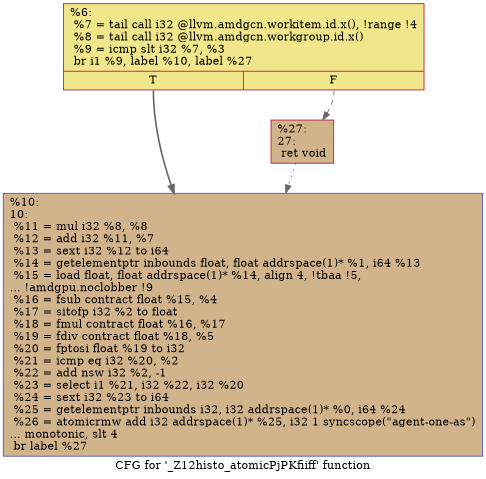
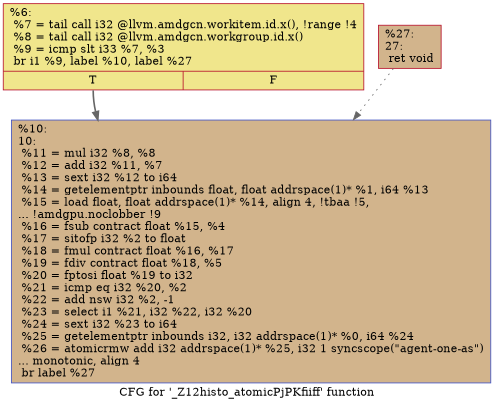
(148, 49) -> (87, 49)
(332, 102) -> none
(64, 434) -> (79, 361)
